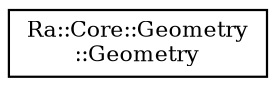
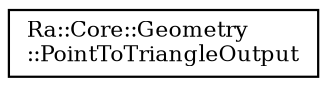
(138, 43) -> (164, 43)
